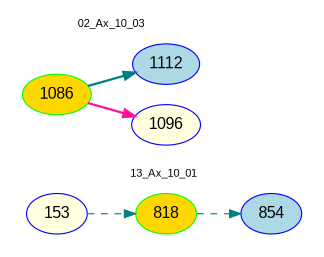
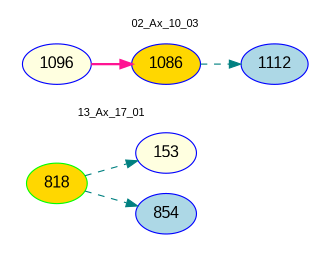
(106, 81) -> (215, 64)
(57, 94) -> (166, 64)
(106, 108) -> (106, 64)
(164, 174) -> (111, 113)
(106, 214) -> (106, 170)
